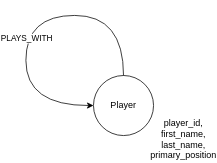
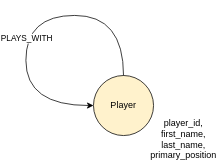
(123, 105) -> (123, 105)
